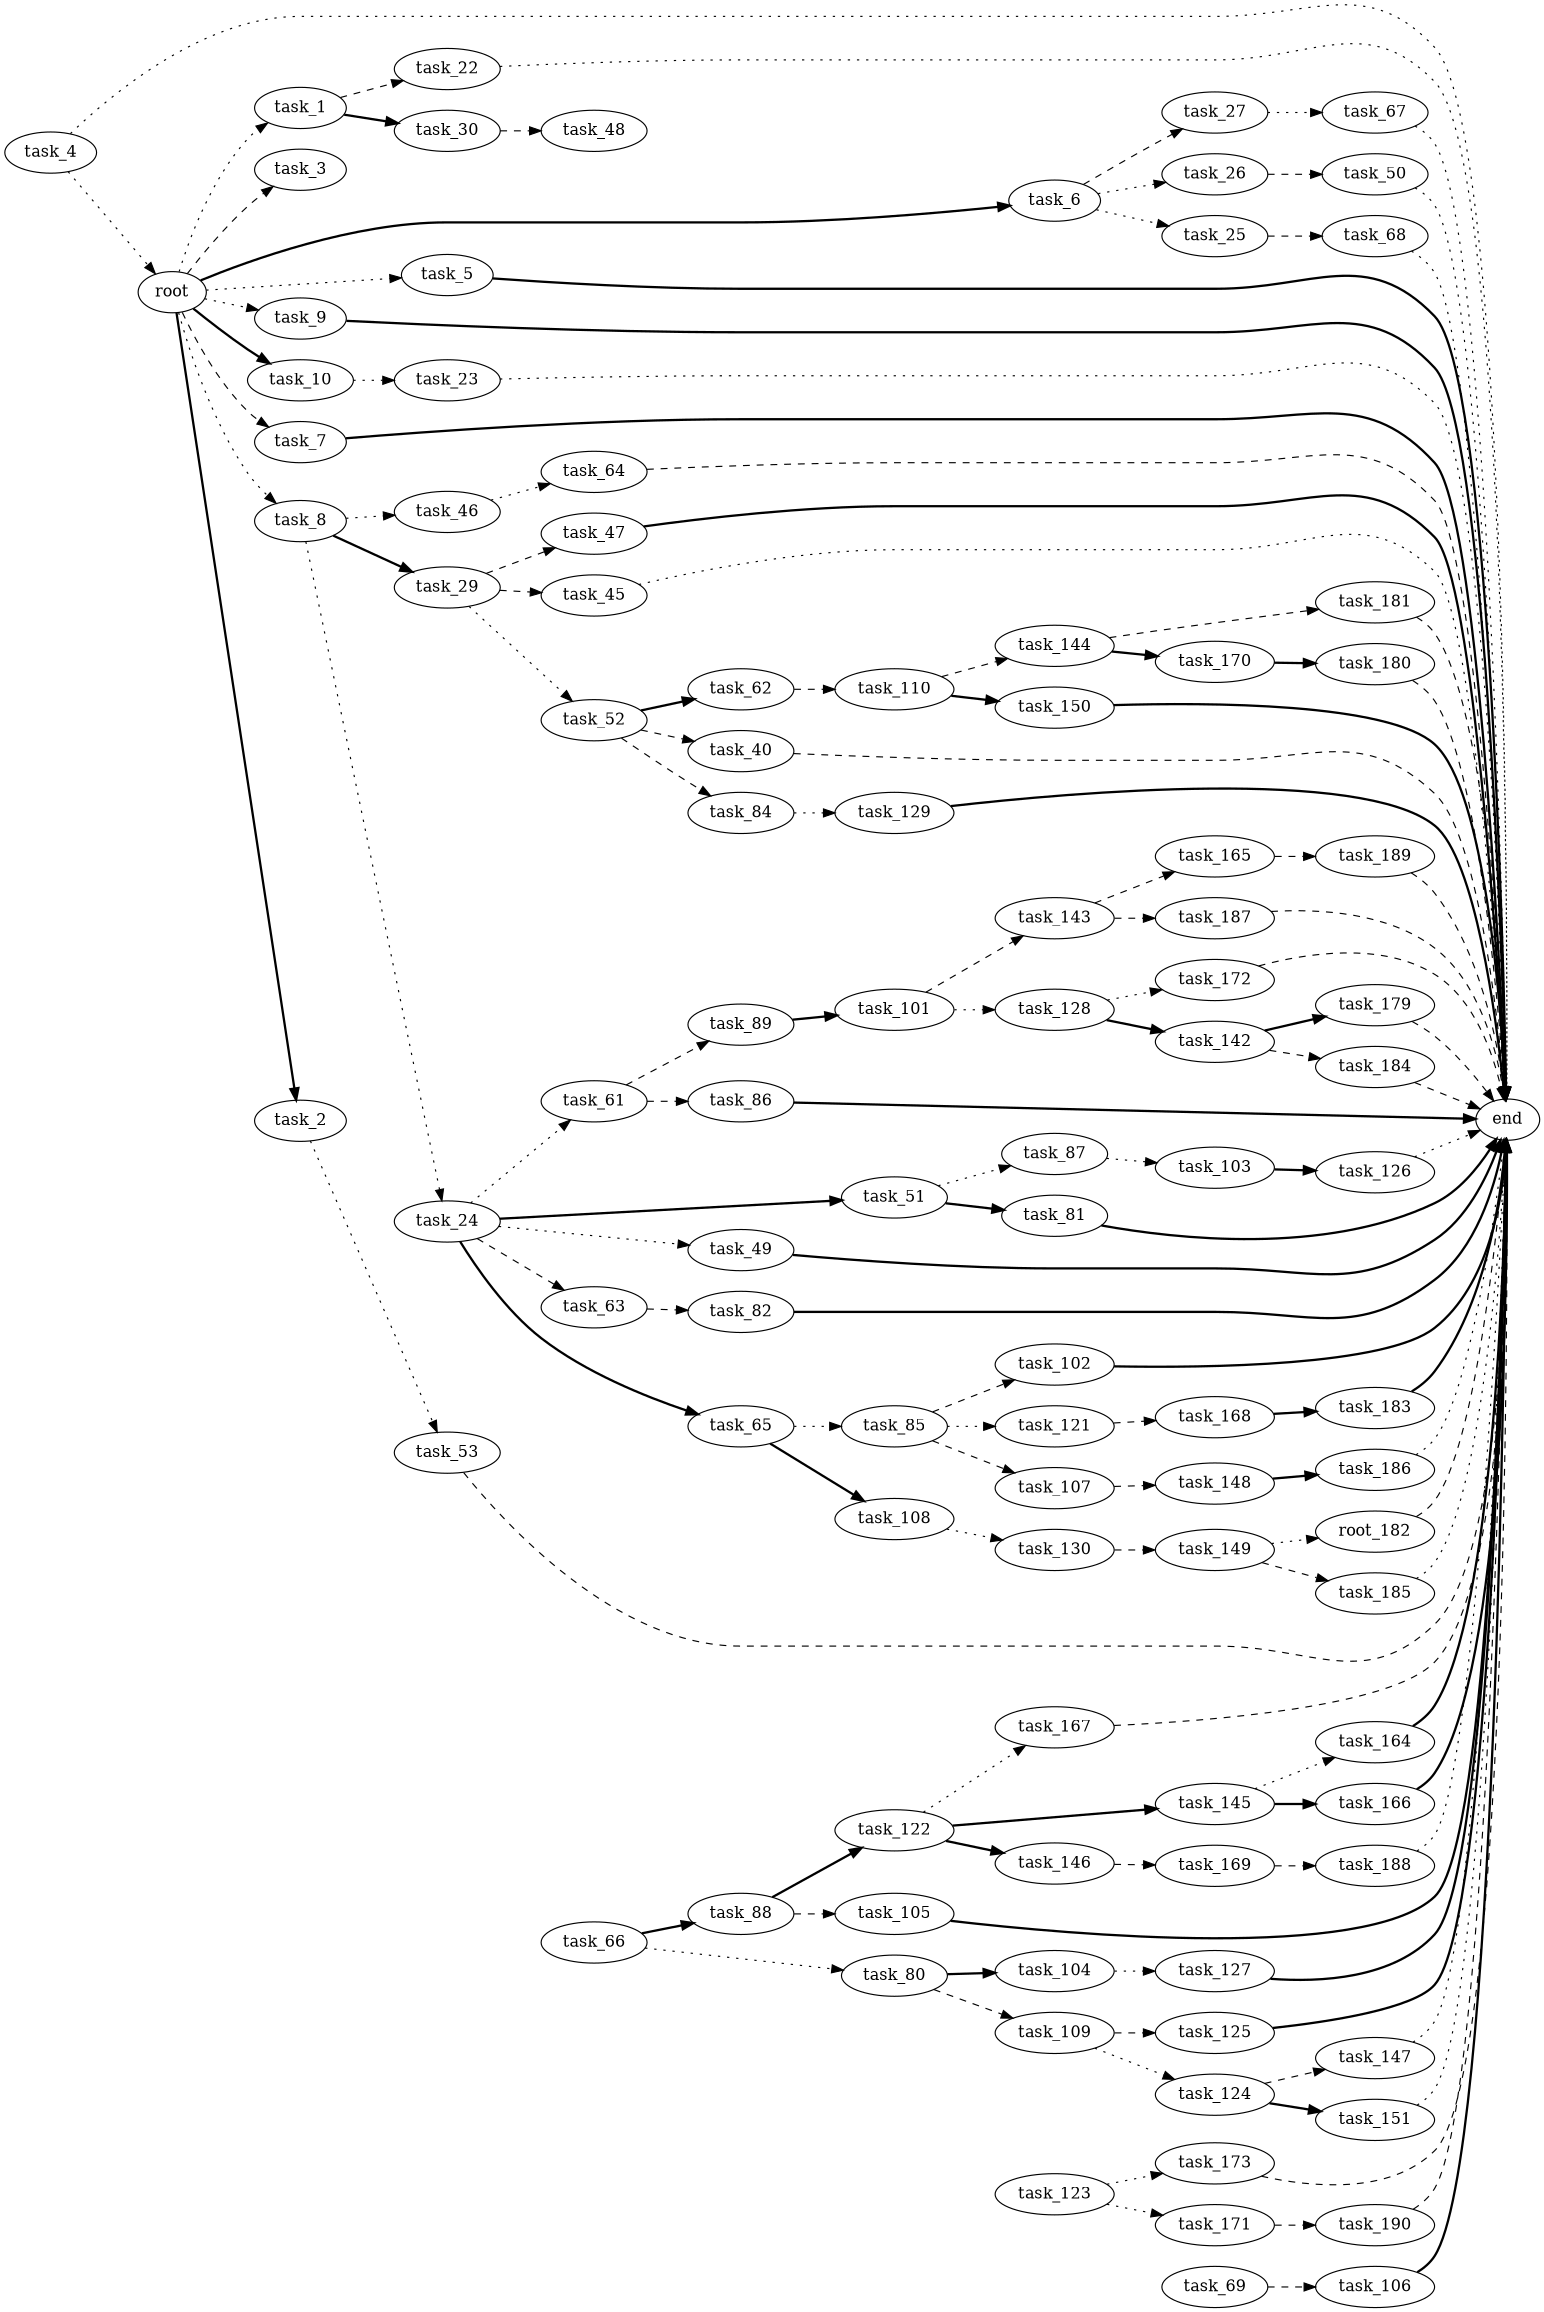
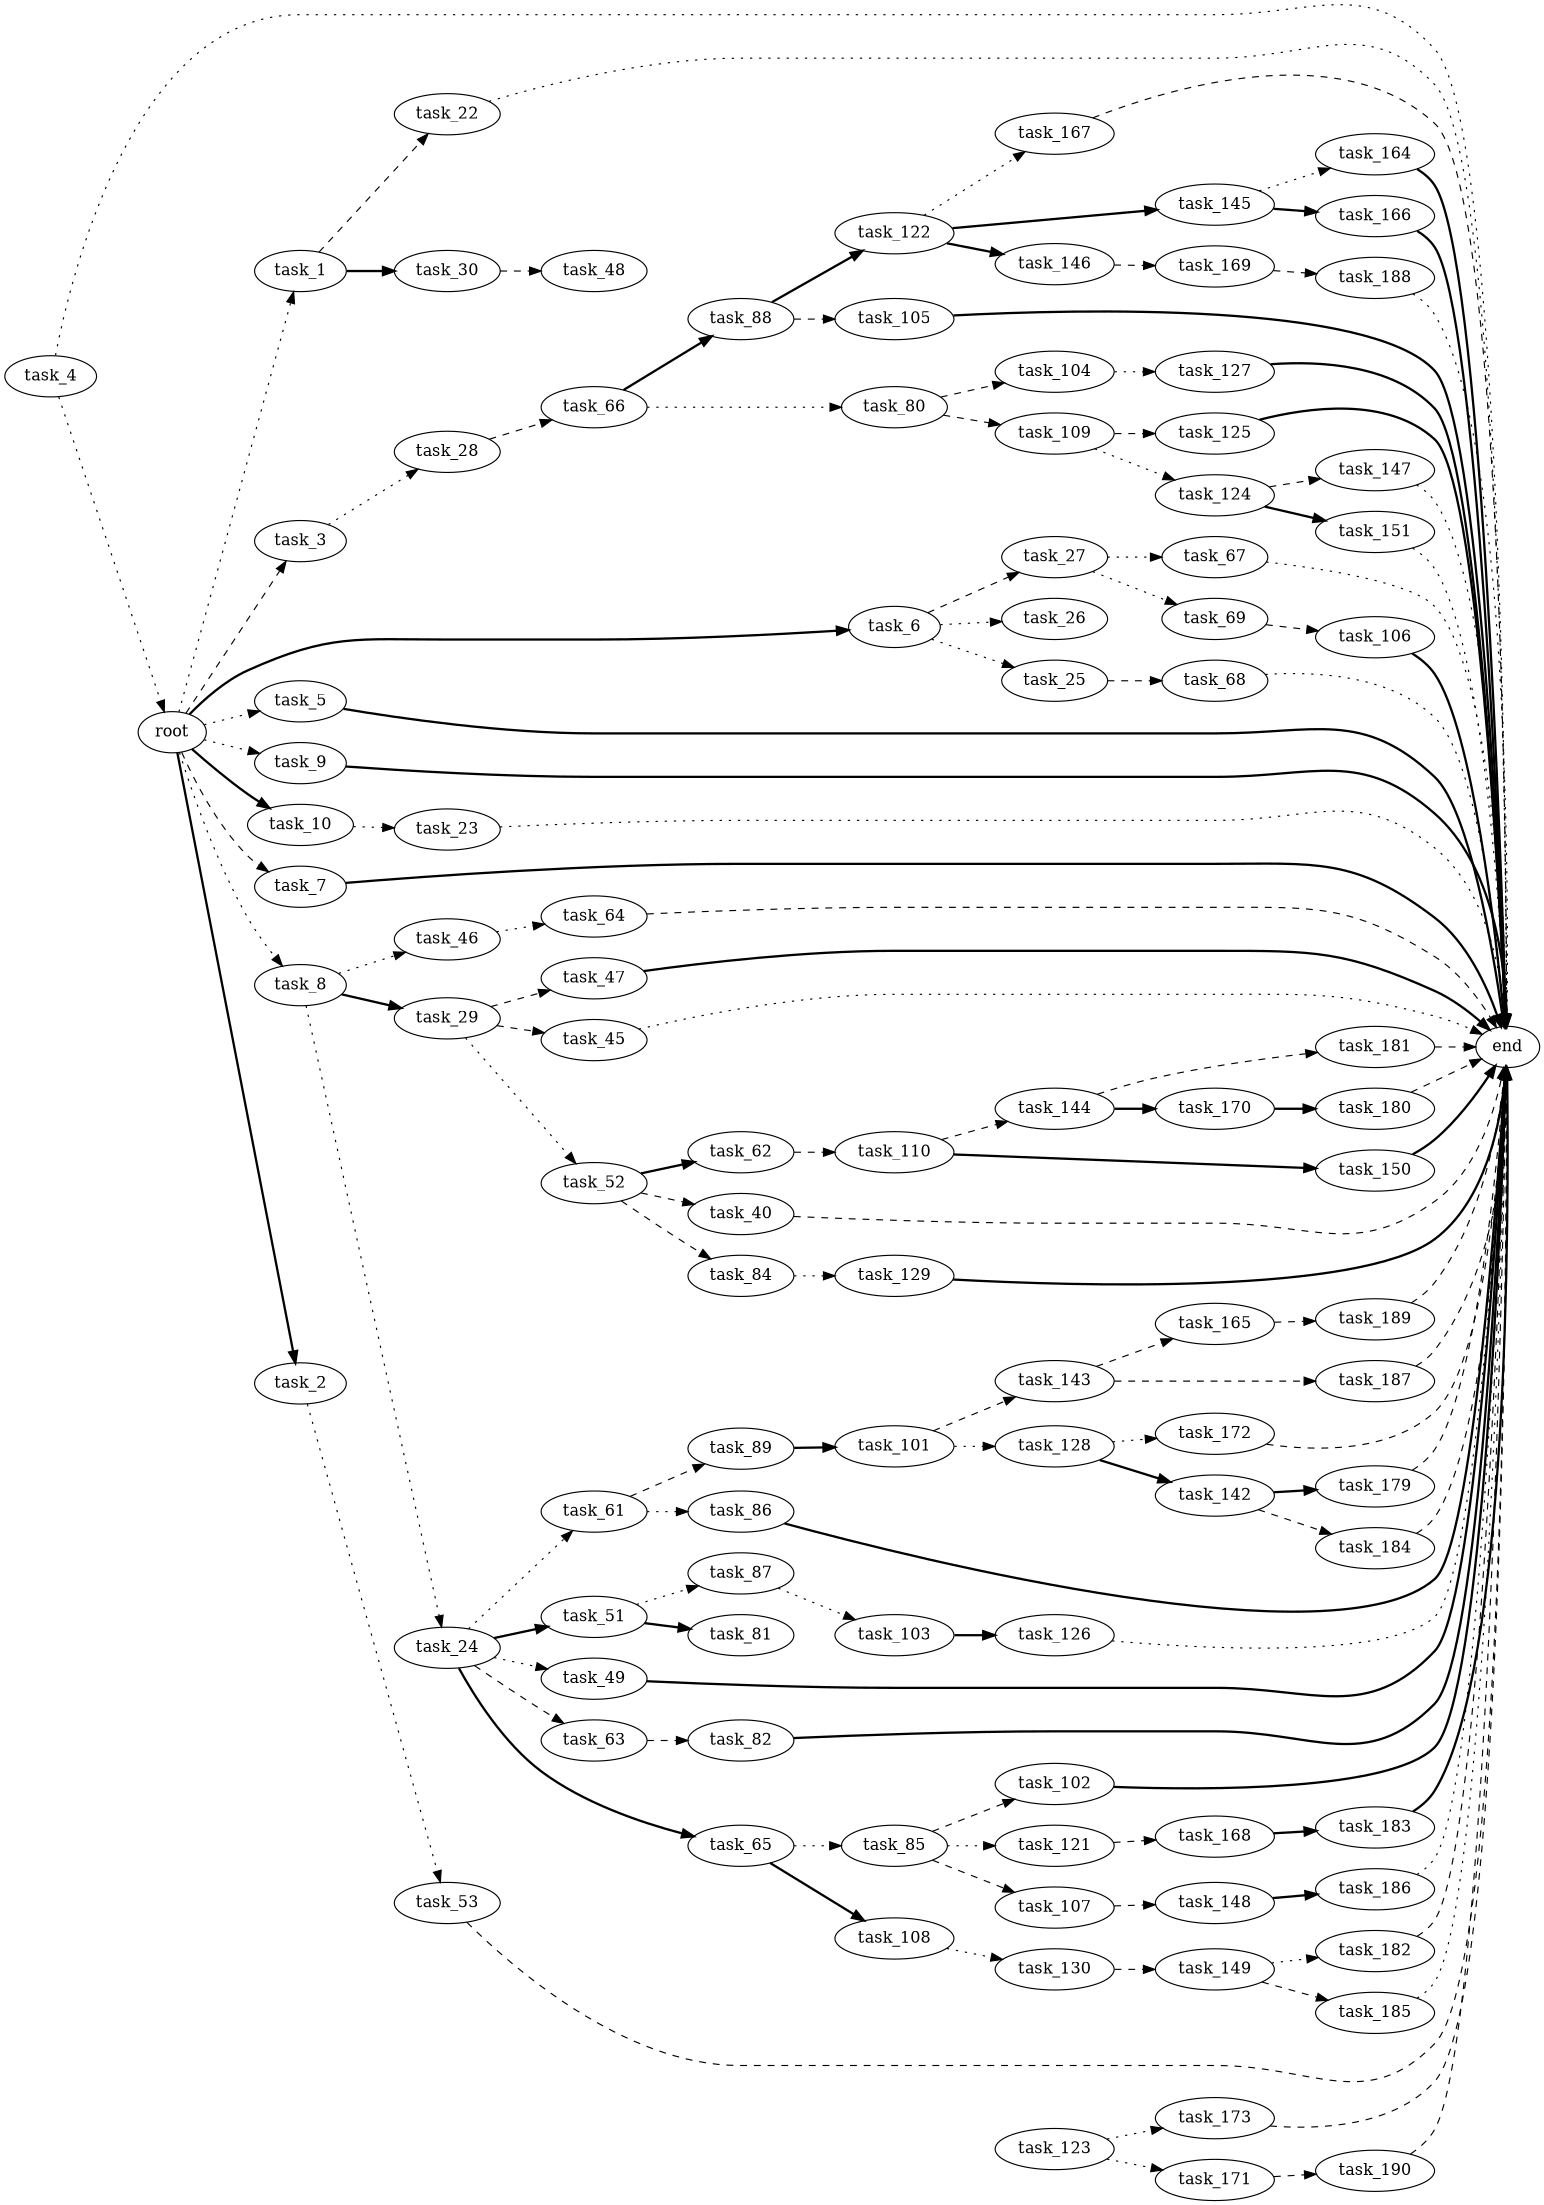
(1375, 174) -> none
none -> (447, 452)
none -> (1130, 586)
(662, 1101) -> (662, 1512)
(1309, 1236) -> none
(1375, 1532) -> (1375, 1951)
(965, 1974) -> (967, 391)
